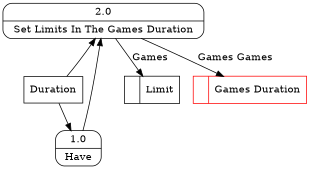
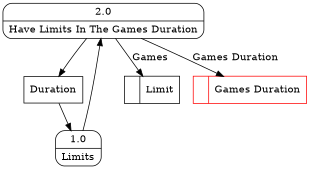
(103, 29) -> (103, 29)
(236, 57) -> (236, 57)
(79, 61) -> (74, 54)
(78, 157) -> (78, 157)
